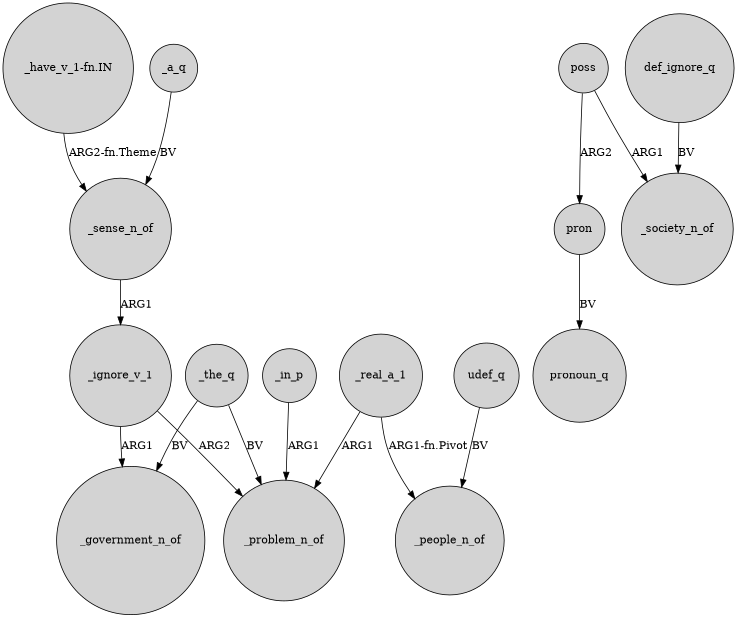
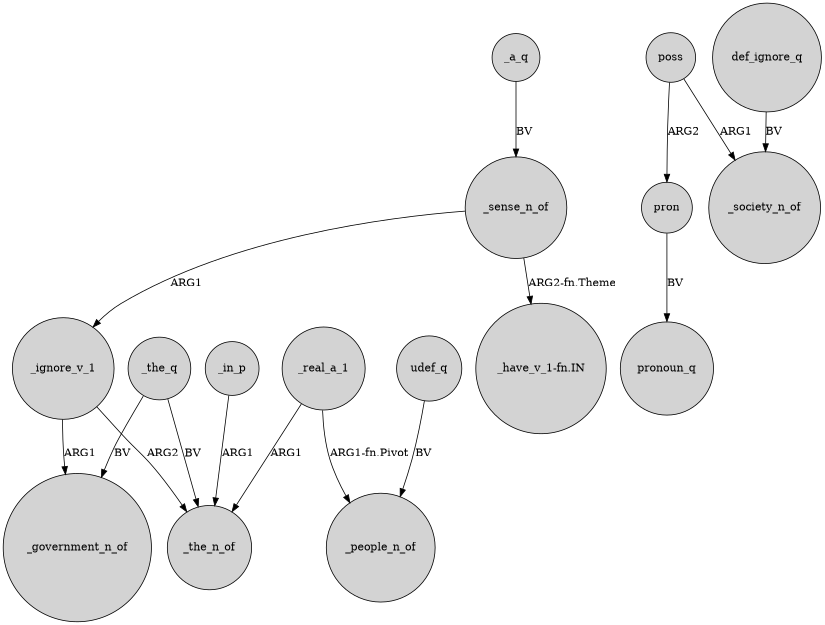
(69, 160) -> (527, 277)
(284, 541) -> (209, 548)
